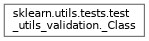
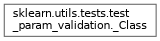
(74, 20) -> (80, 20)
